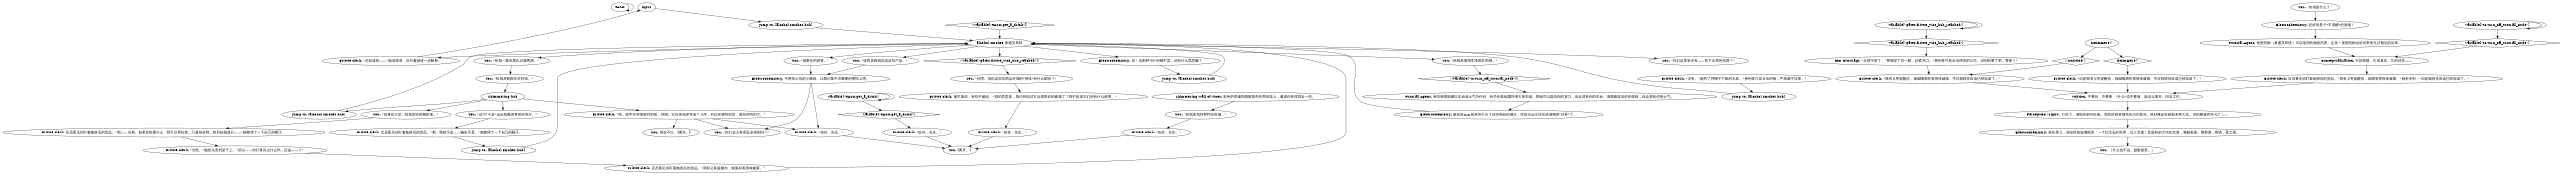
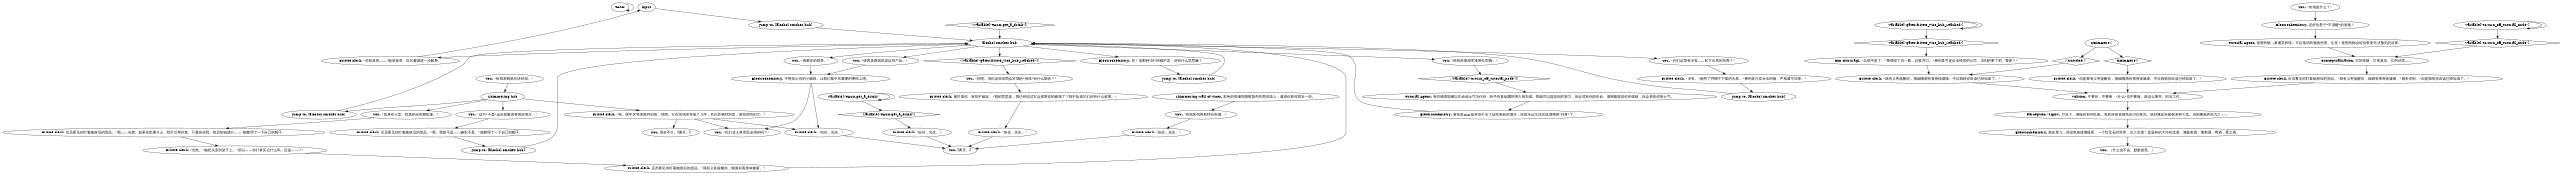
(1000, 43) -> (1000, 43)
(512, 61) -> none
none -> (1715, 69)
